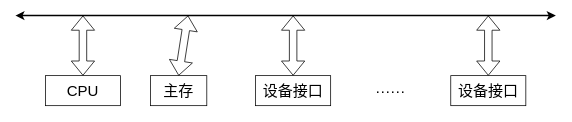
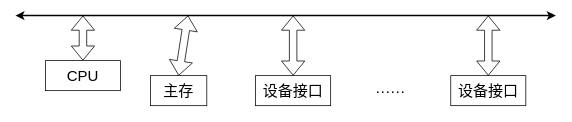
(83, 90) -> (83, 75)
